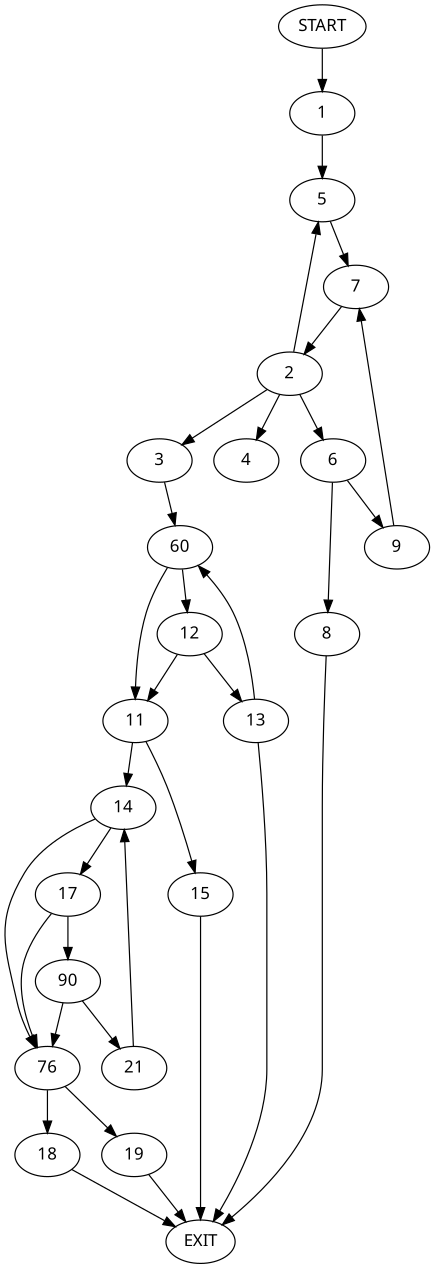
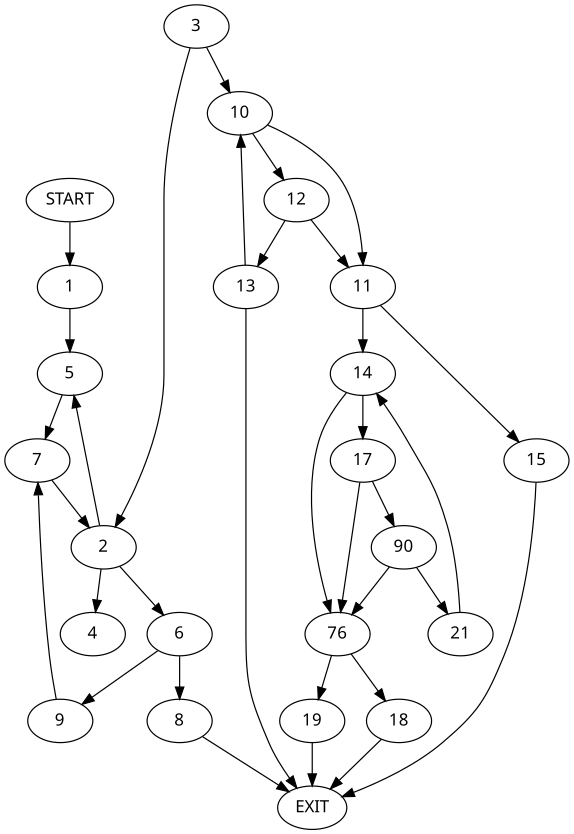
(230, 414) -> (164, 285)
(180, 547) -> (240, 113)
